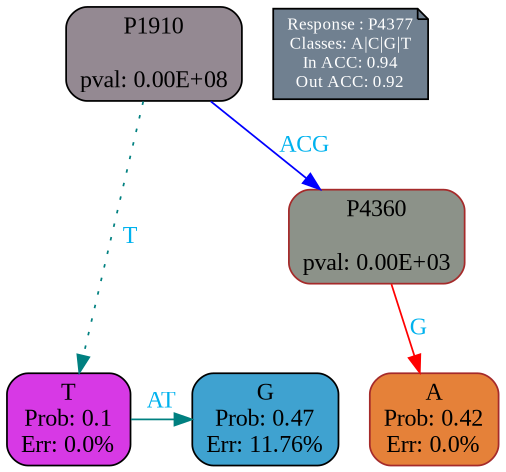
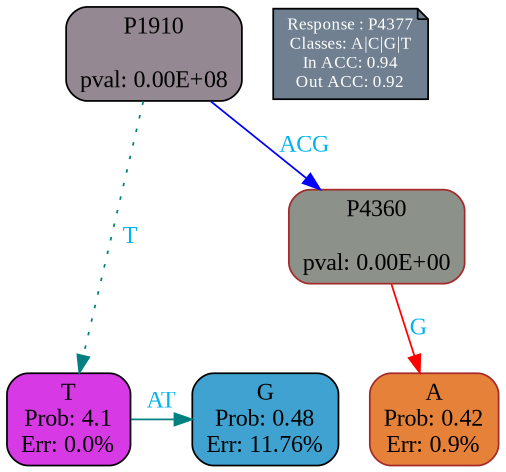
(377, 237) -> (377, 237)
(69, 419) -> (69, 419)
(265, 419) -> (265, 419)
(434, 419) -> (434, 419)
